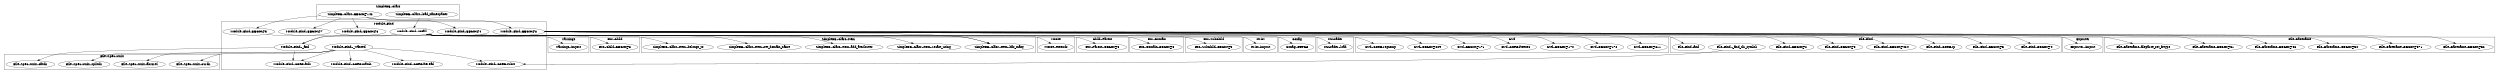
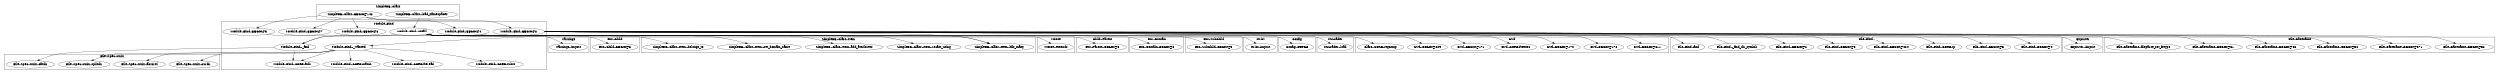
(1381, 47) -> (1381, 47)
(1124, 62) -> (1051, 36)
